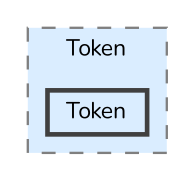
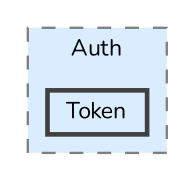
(97, 50) -> (97, 50)
